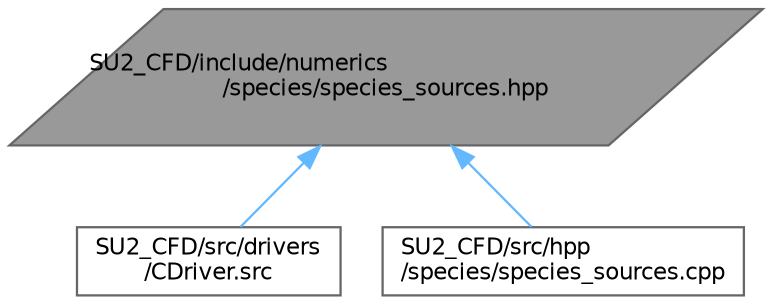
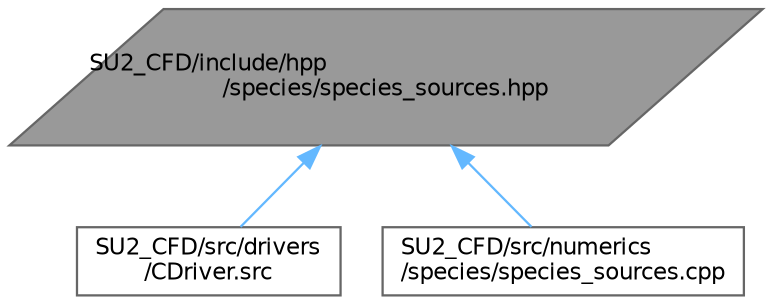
(386, 77) -> (386, 77)
(563, 261) -> (563, 261)
